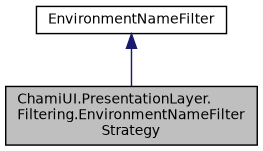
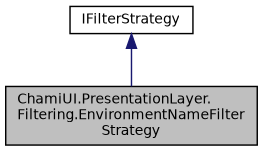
(131, 20) -> (131, 20)
